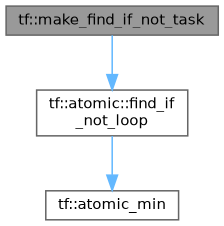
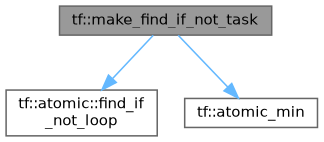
(112, 155) -> (203, 61)
